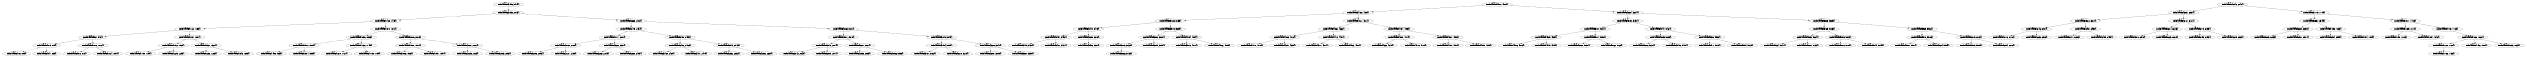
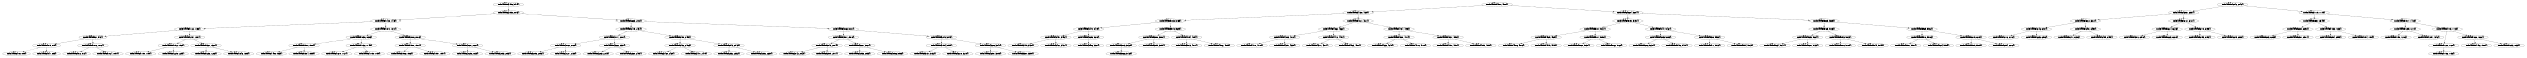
(2459, 41) -> (2446, 37)
